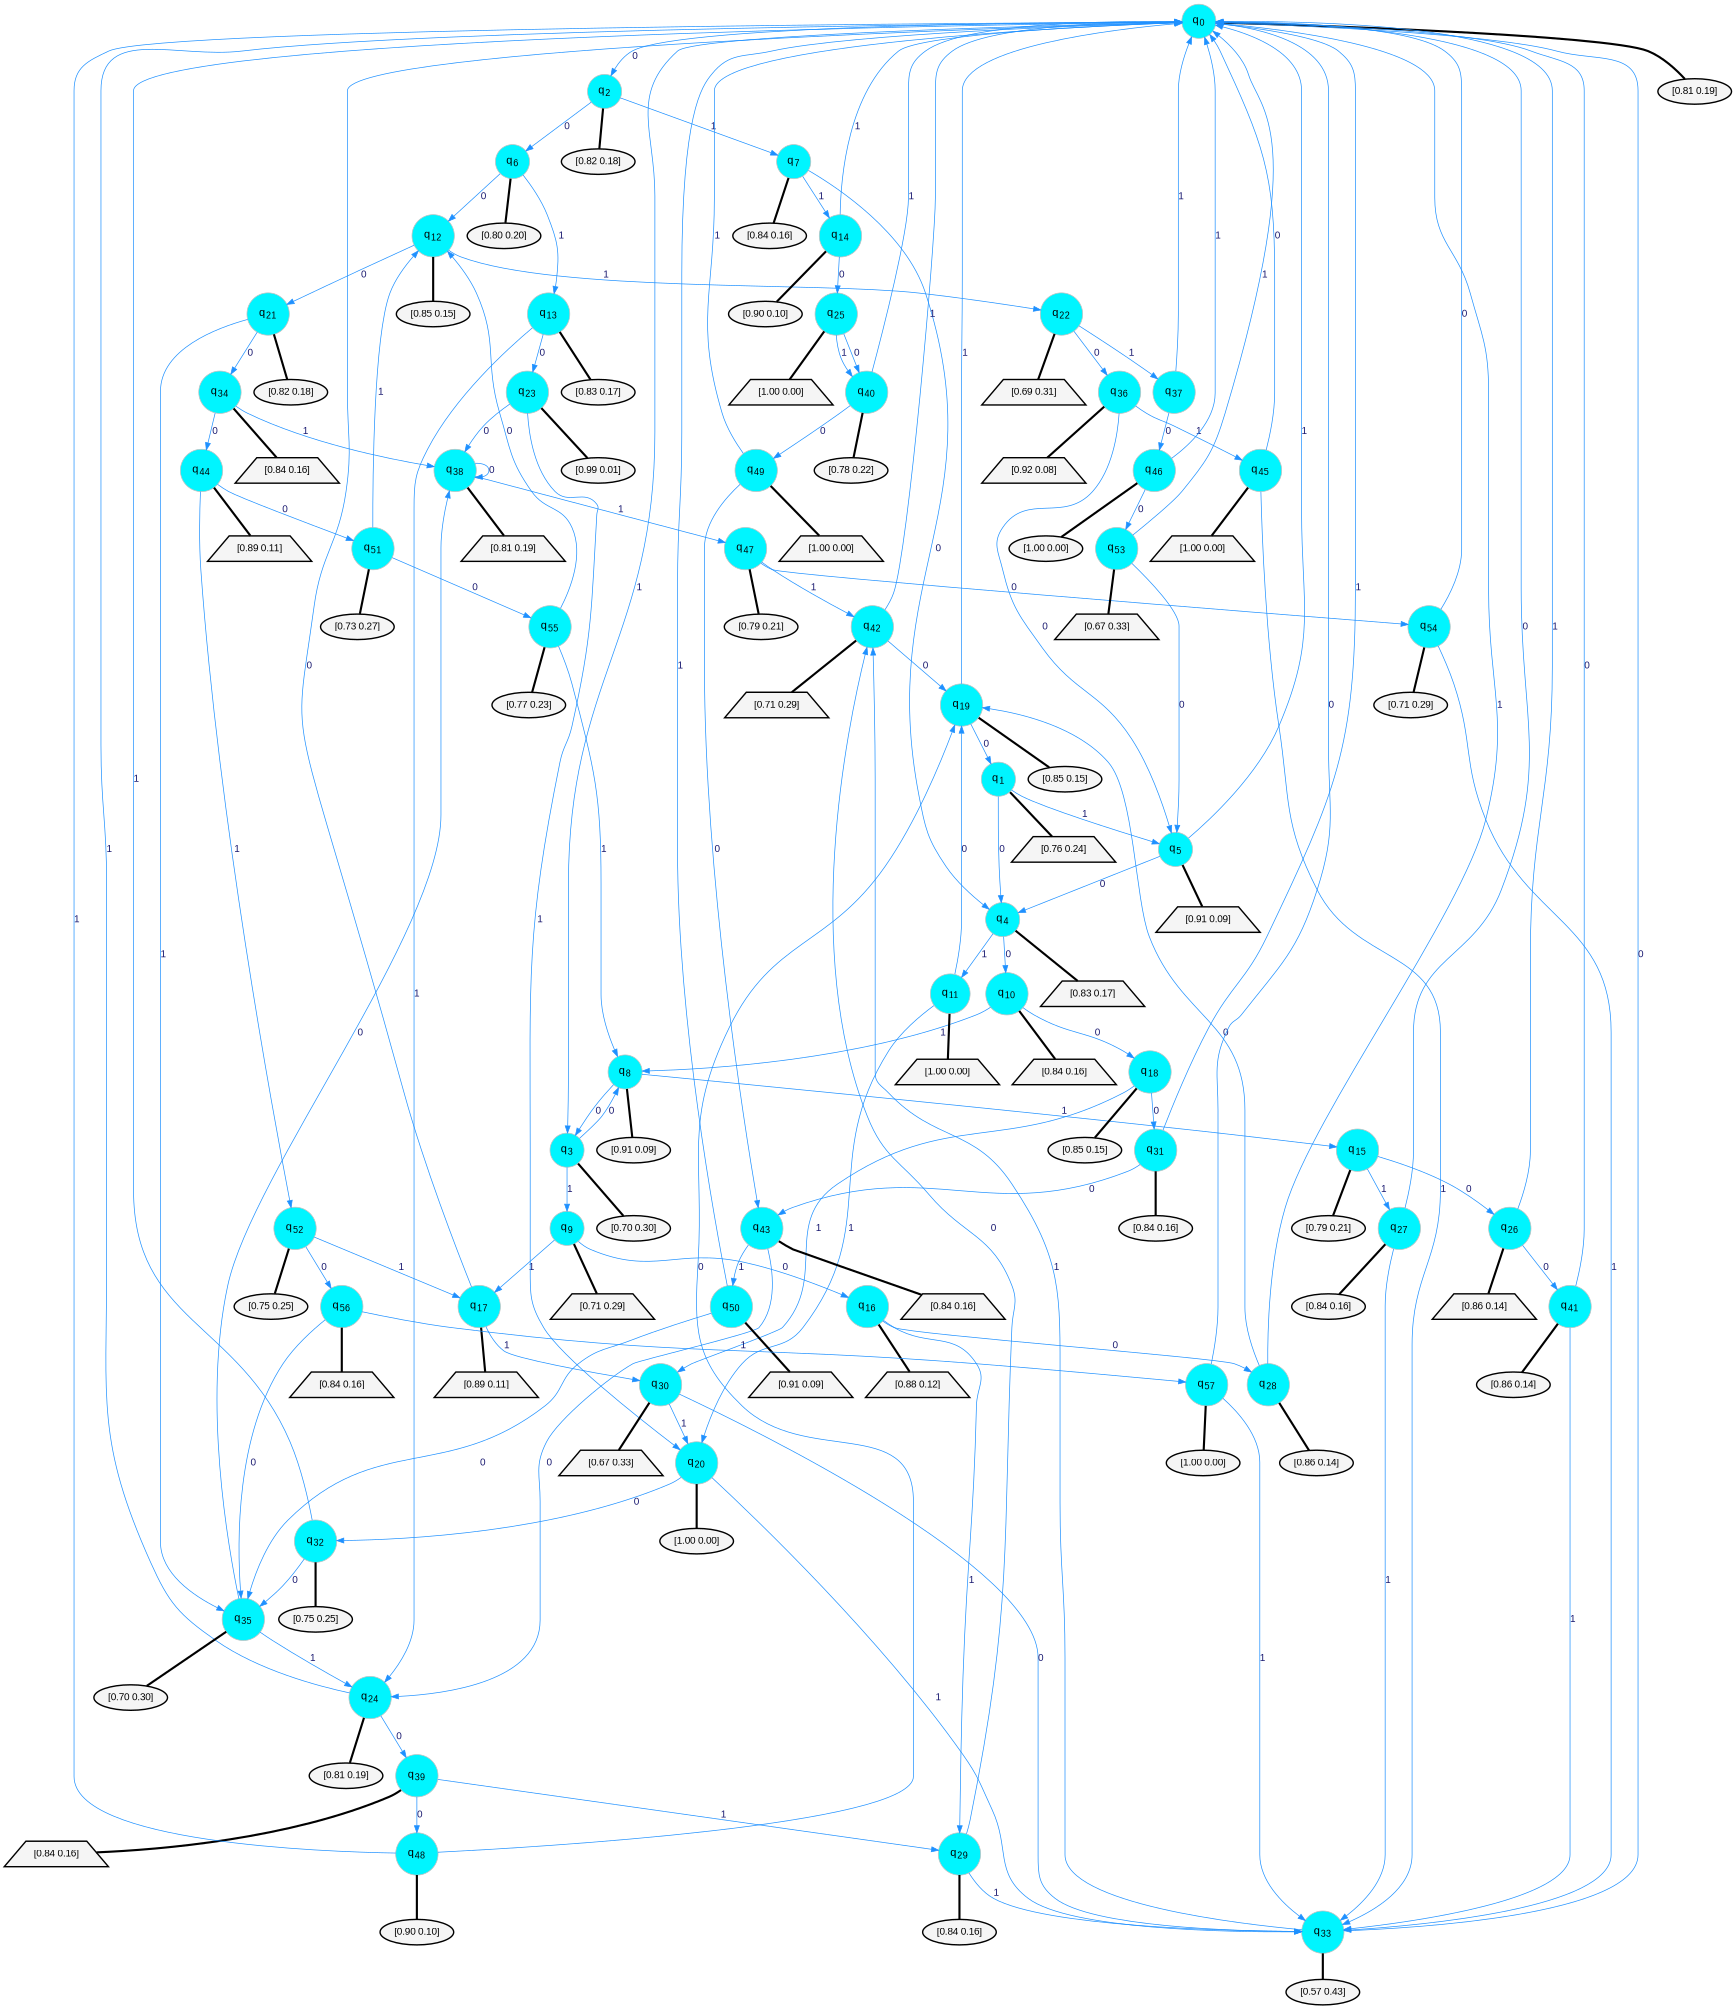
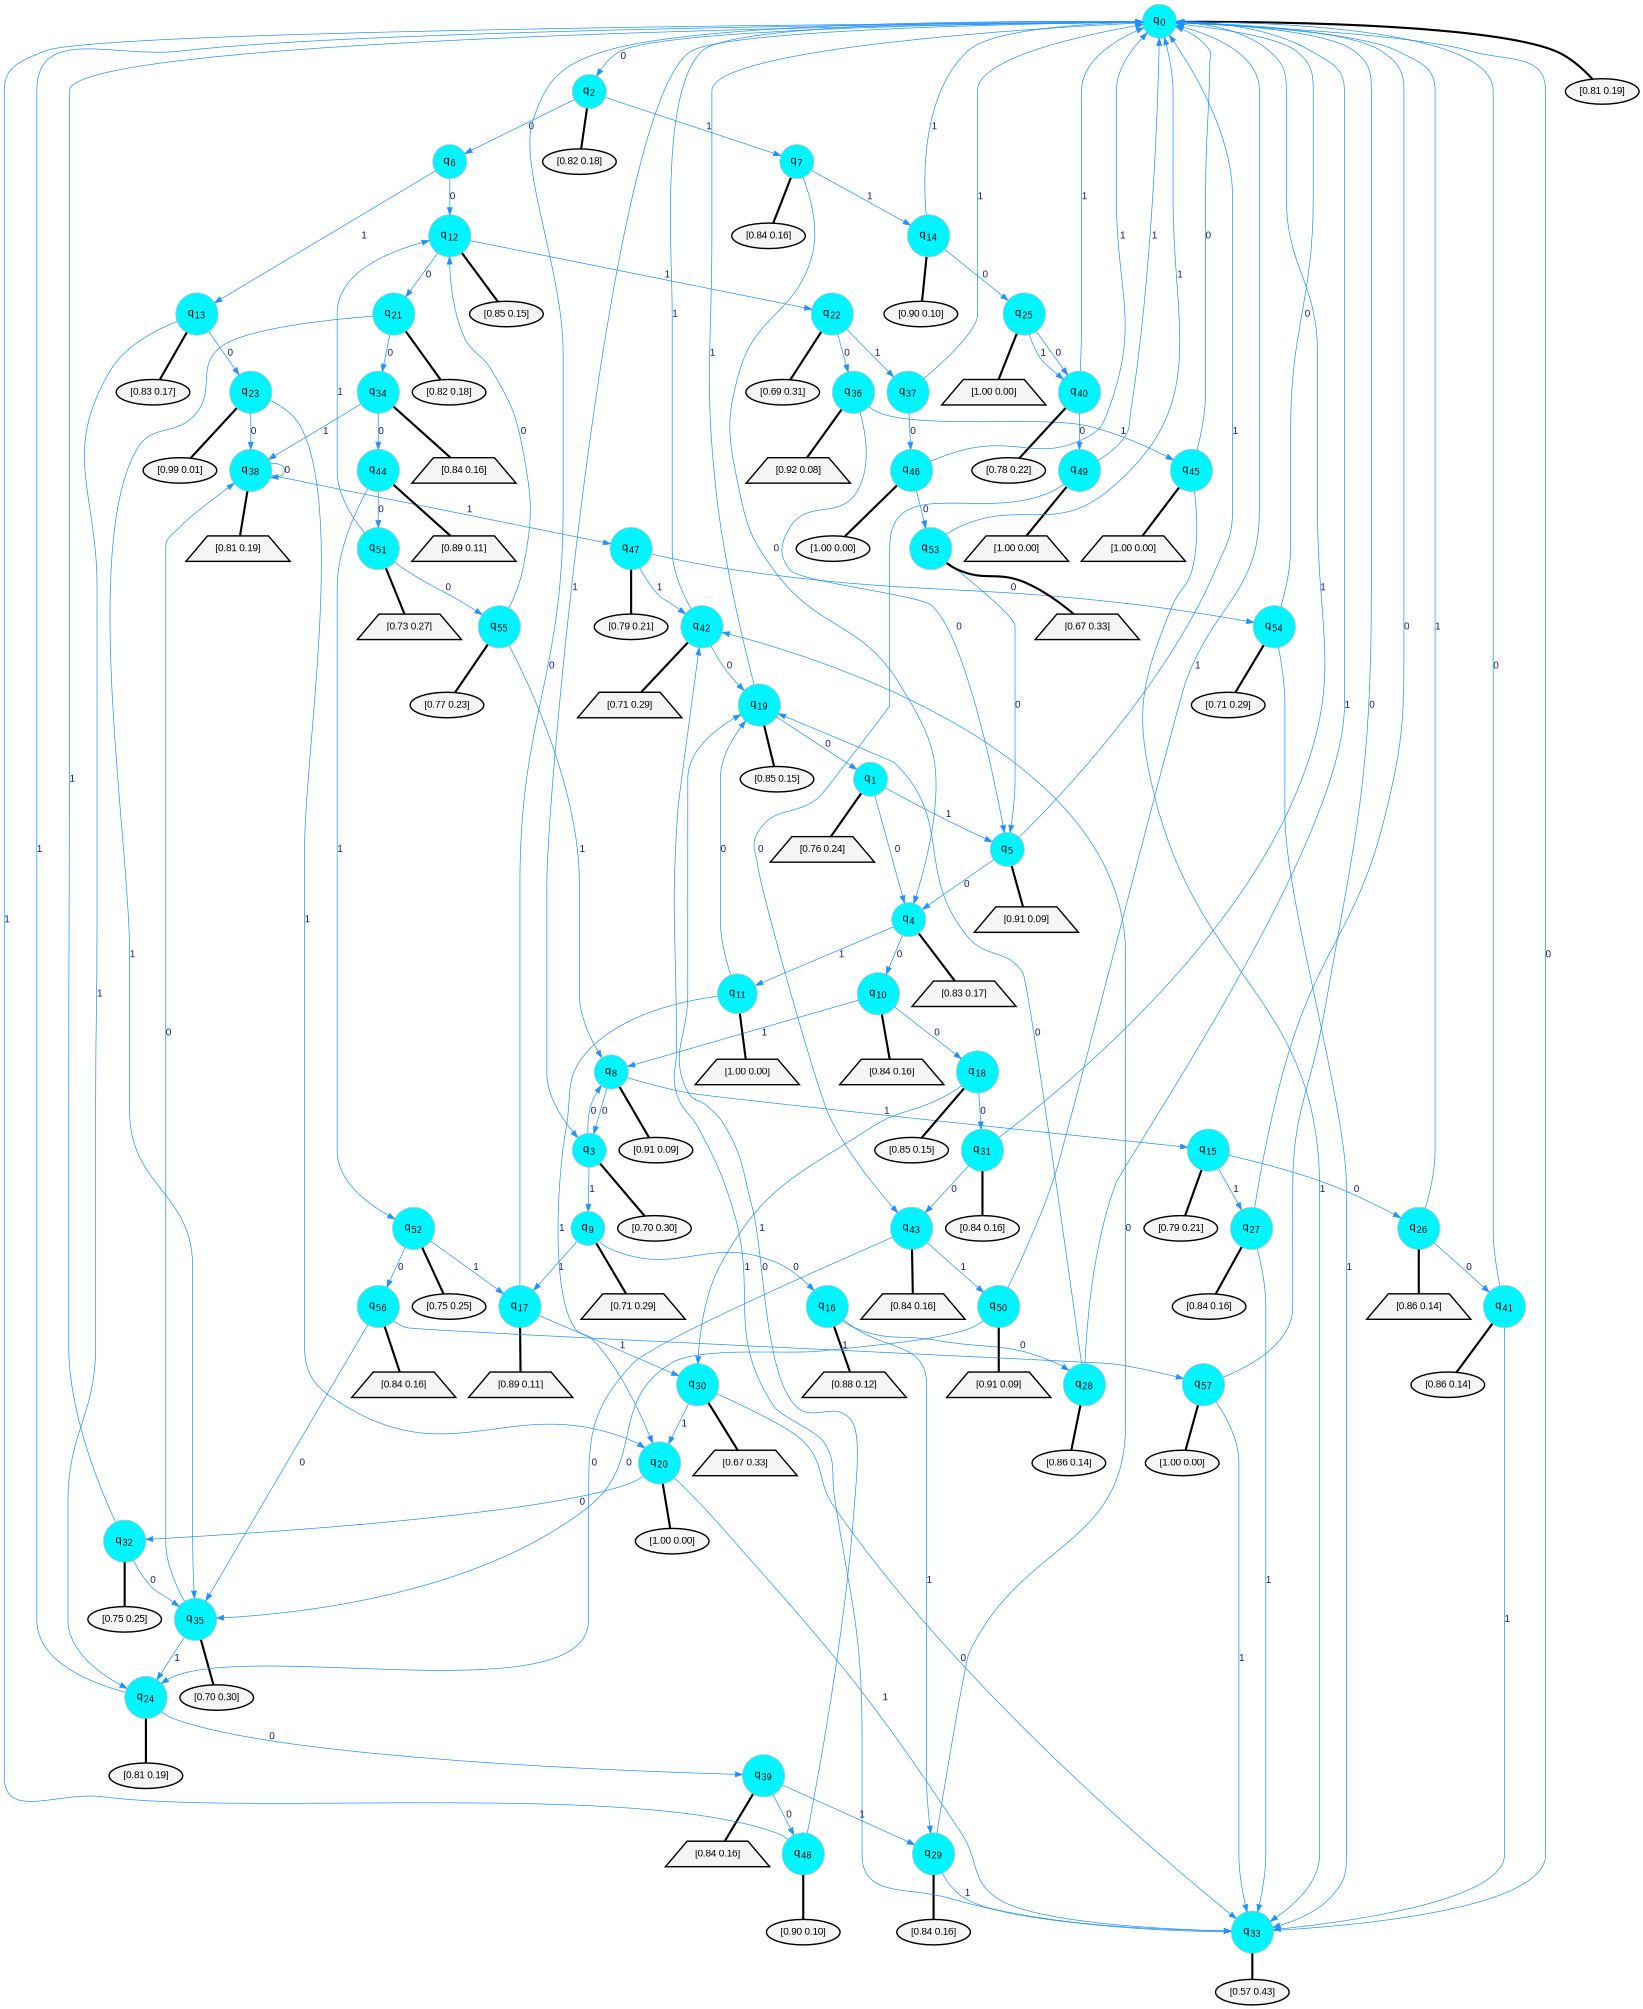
(504, 236) -> none
(1034, 392) -> (783, 392)
(357, 627) -> (409, 627)
